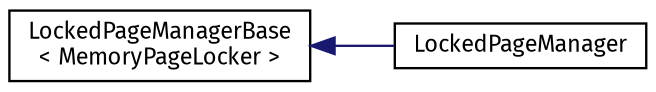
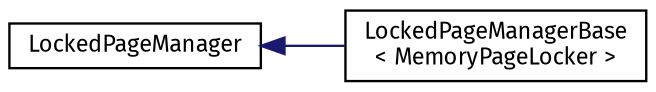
(365, 46) -> (315, 46)
